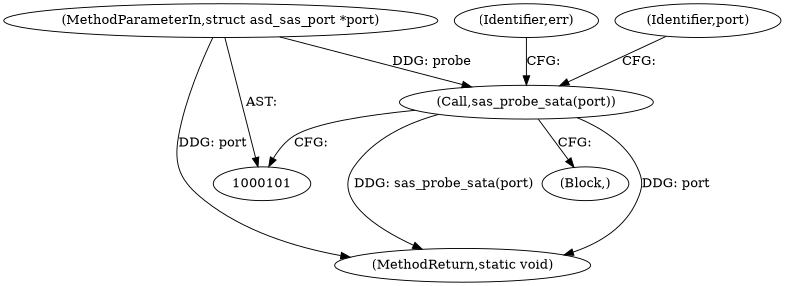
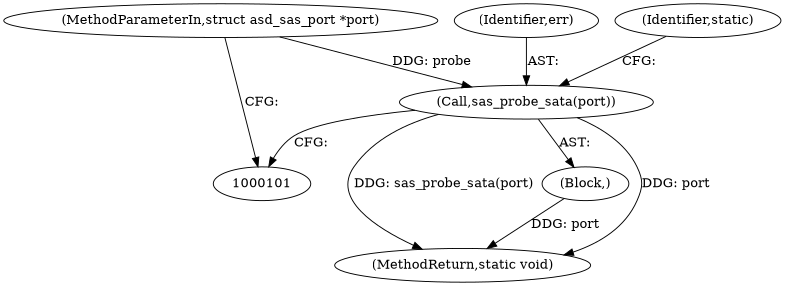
(698, 21) -> (698, 21)
(546, 61) -> (546, 61)
(264, 102) -> (264, 102)
(577, 143) -> (577, 143)
(193, 190) -> (530, 221)
